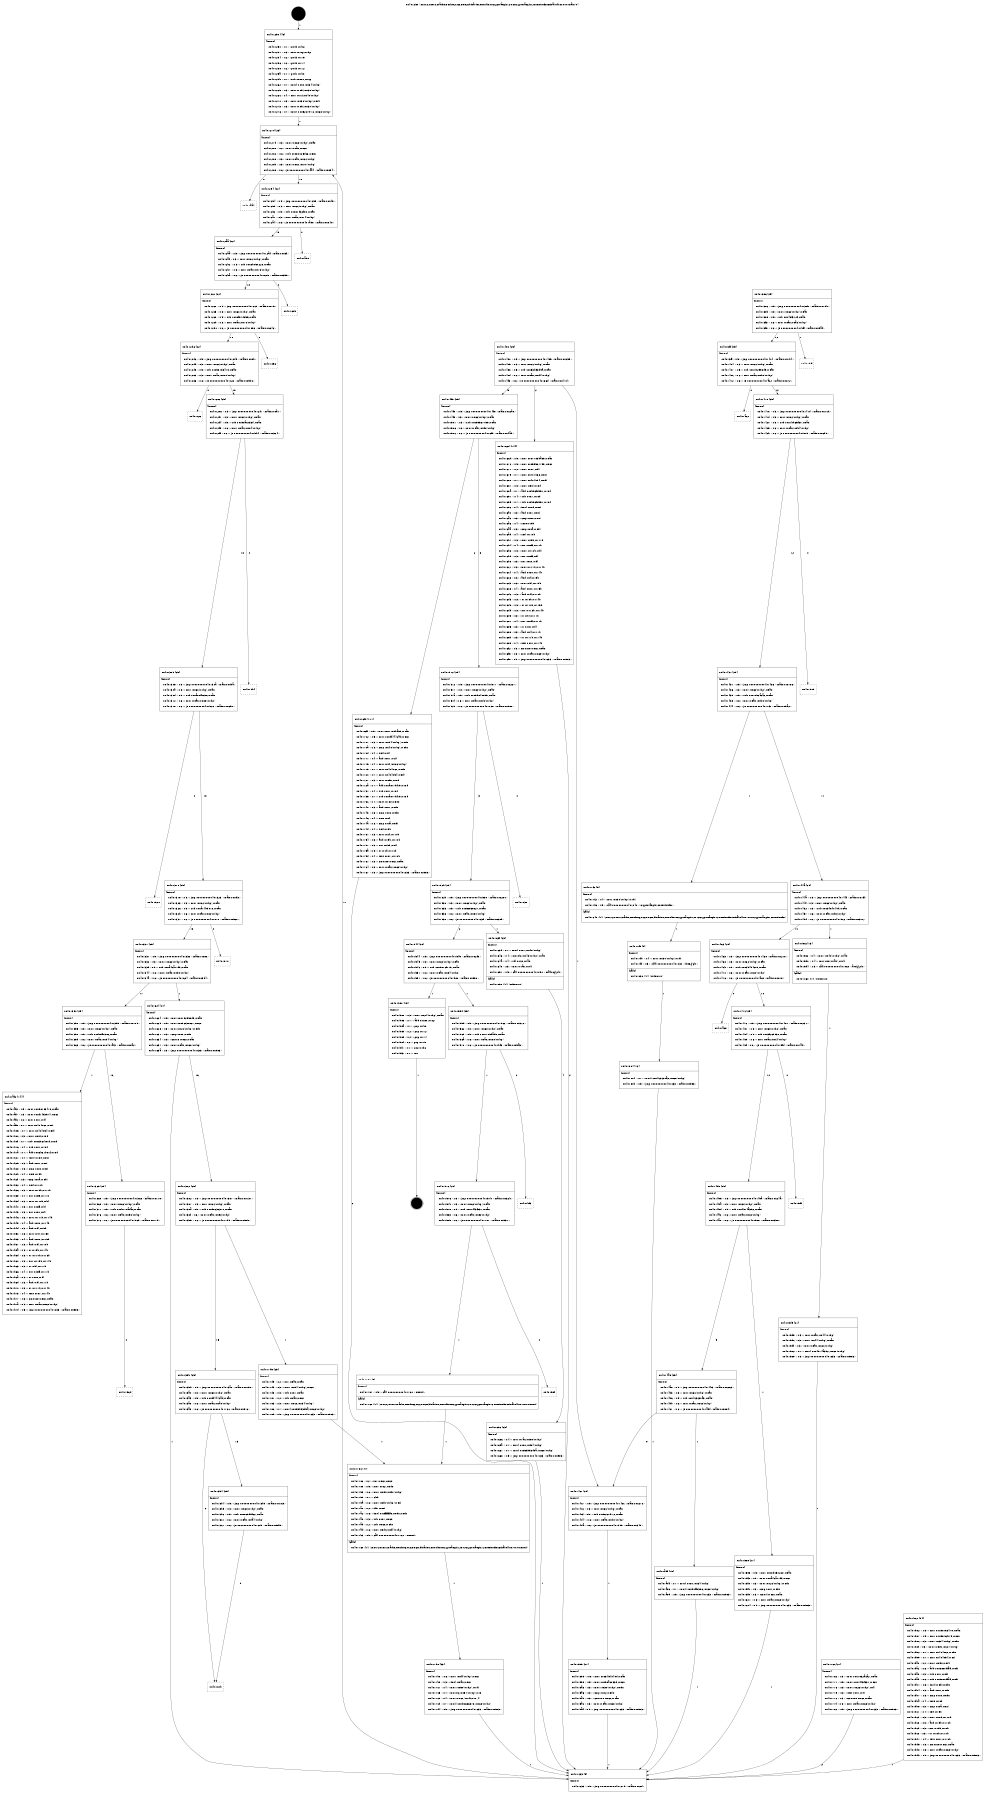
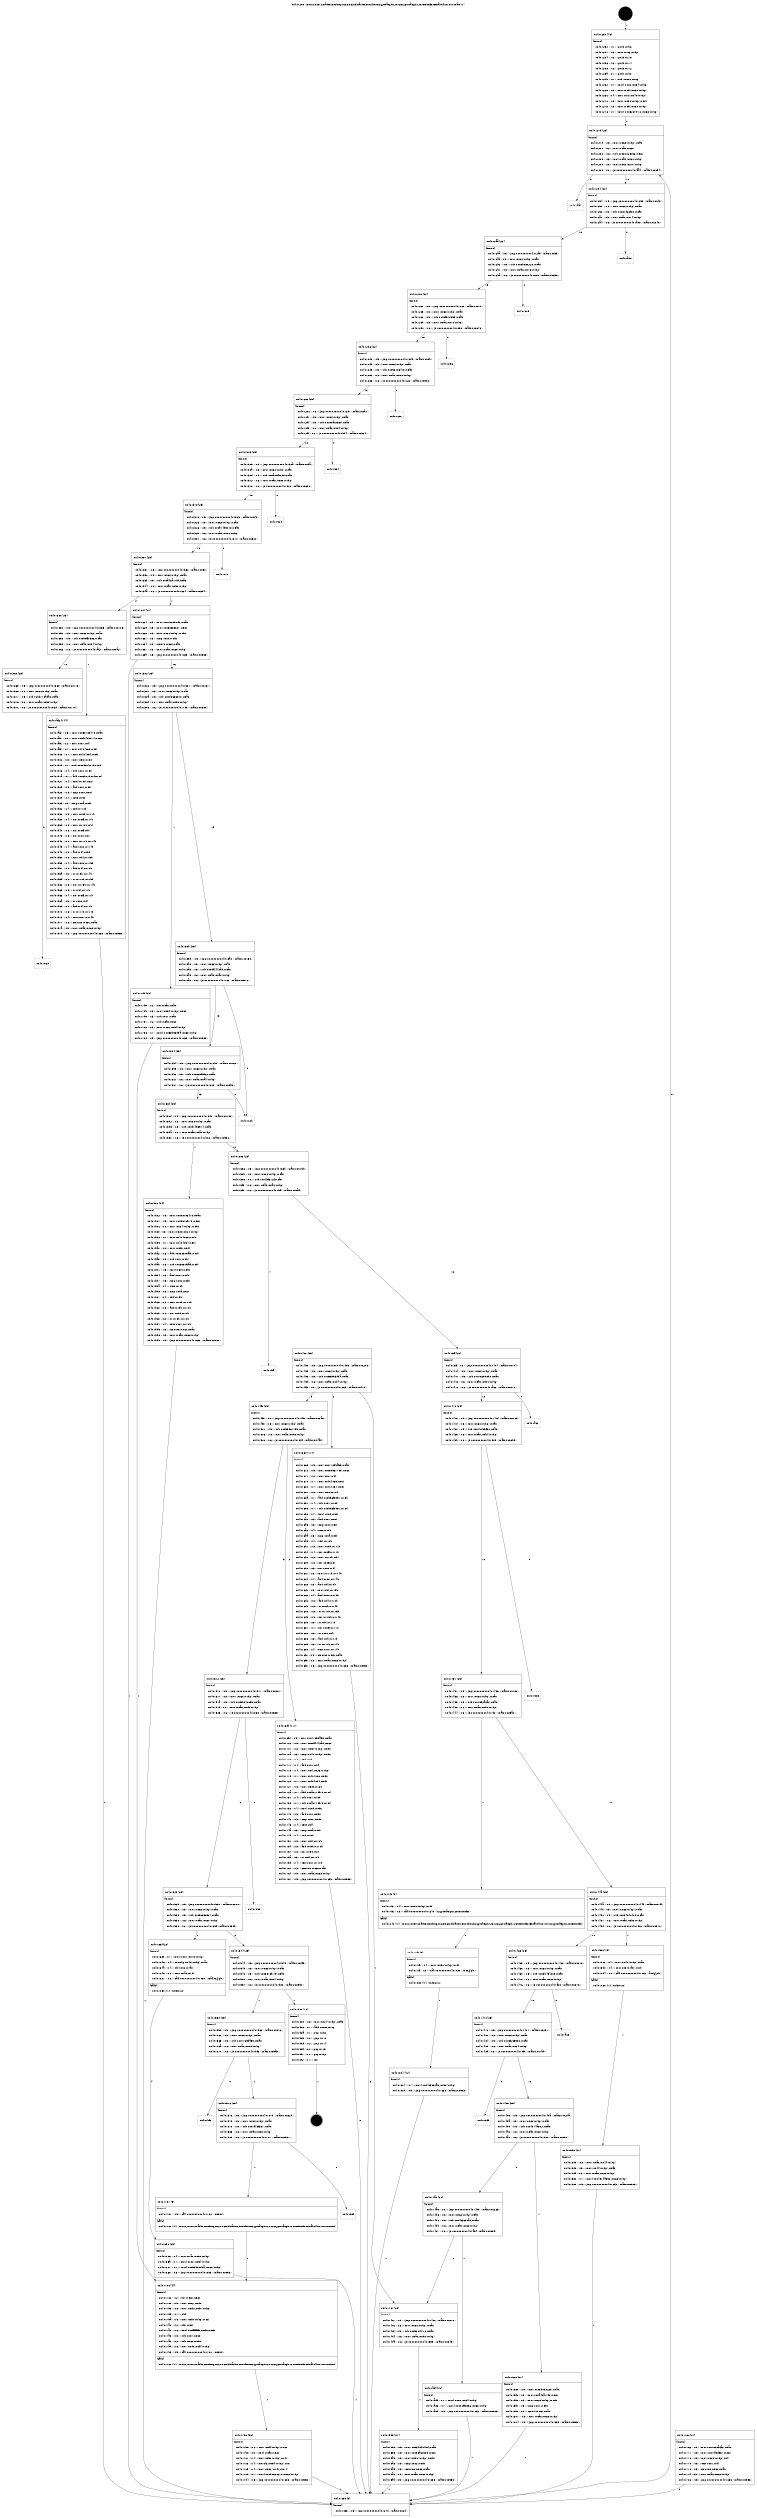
none -> (195, 1121)
none -> (103, 1822)
